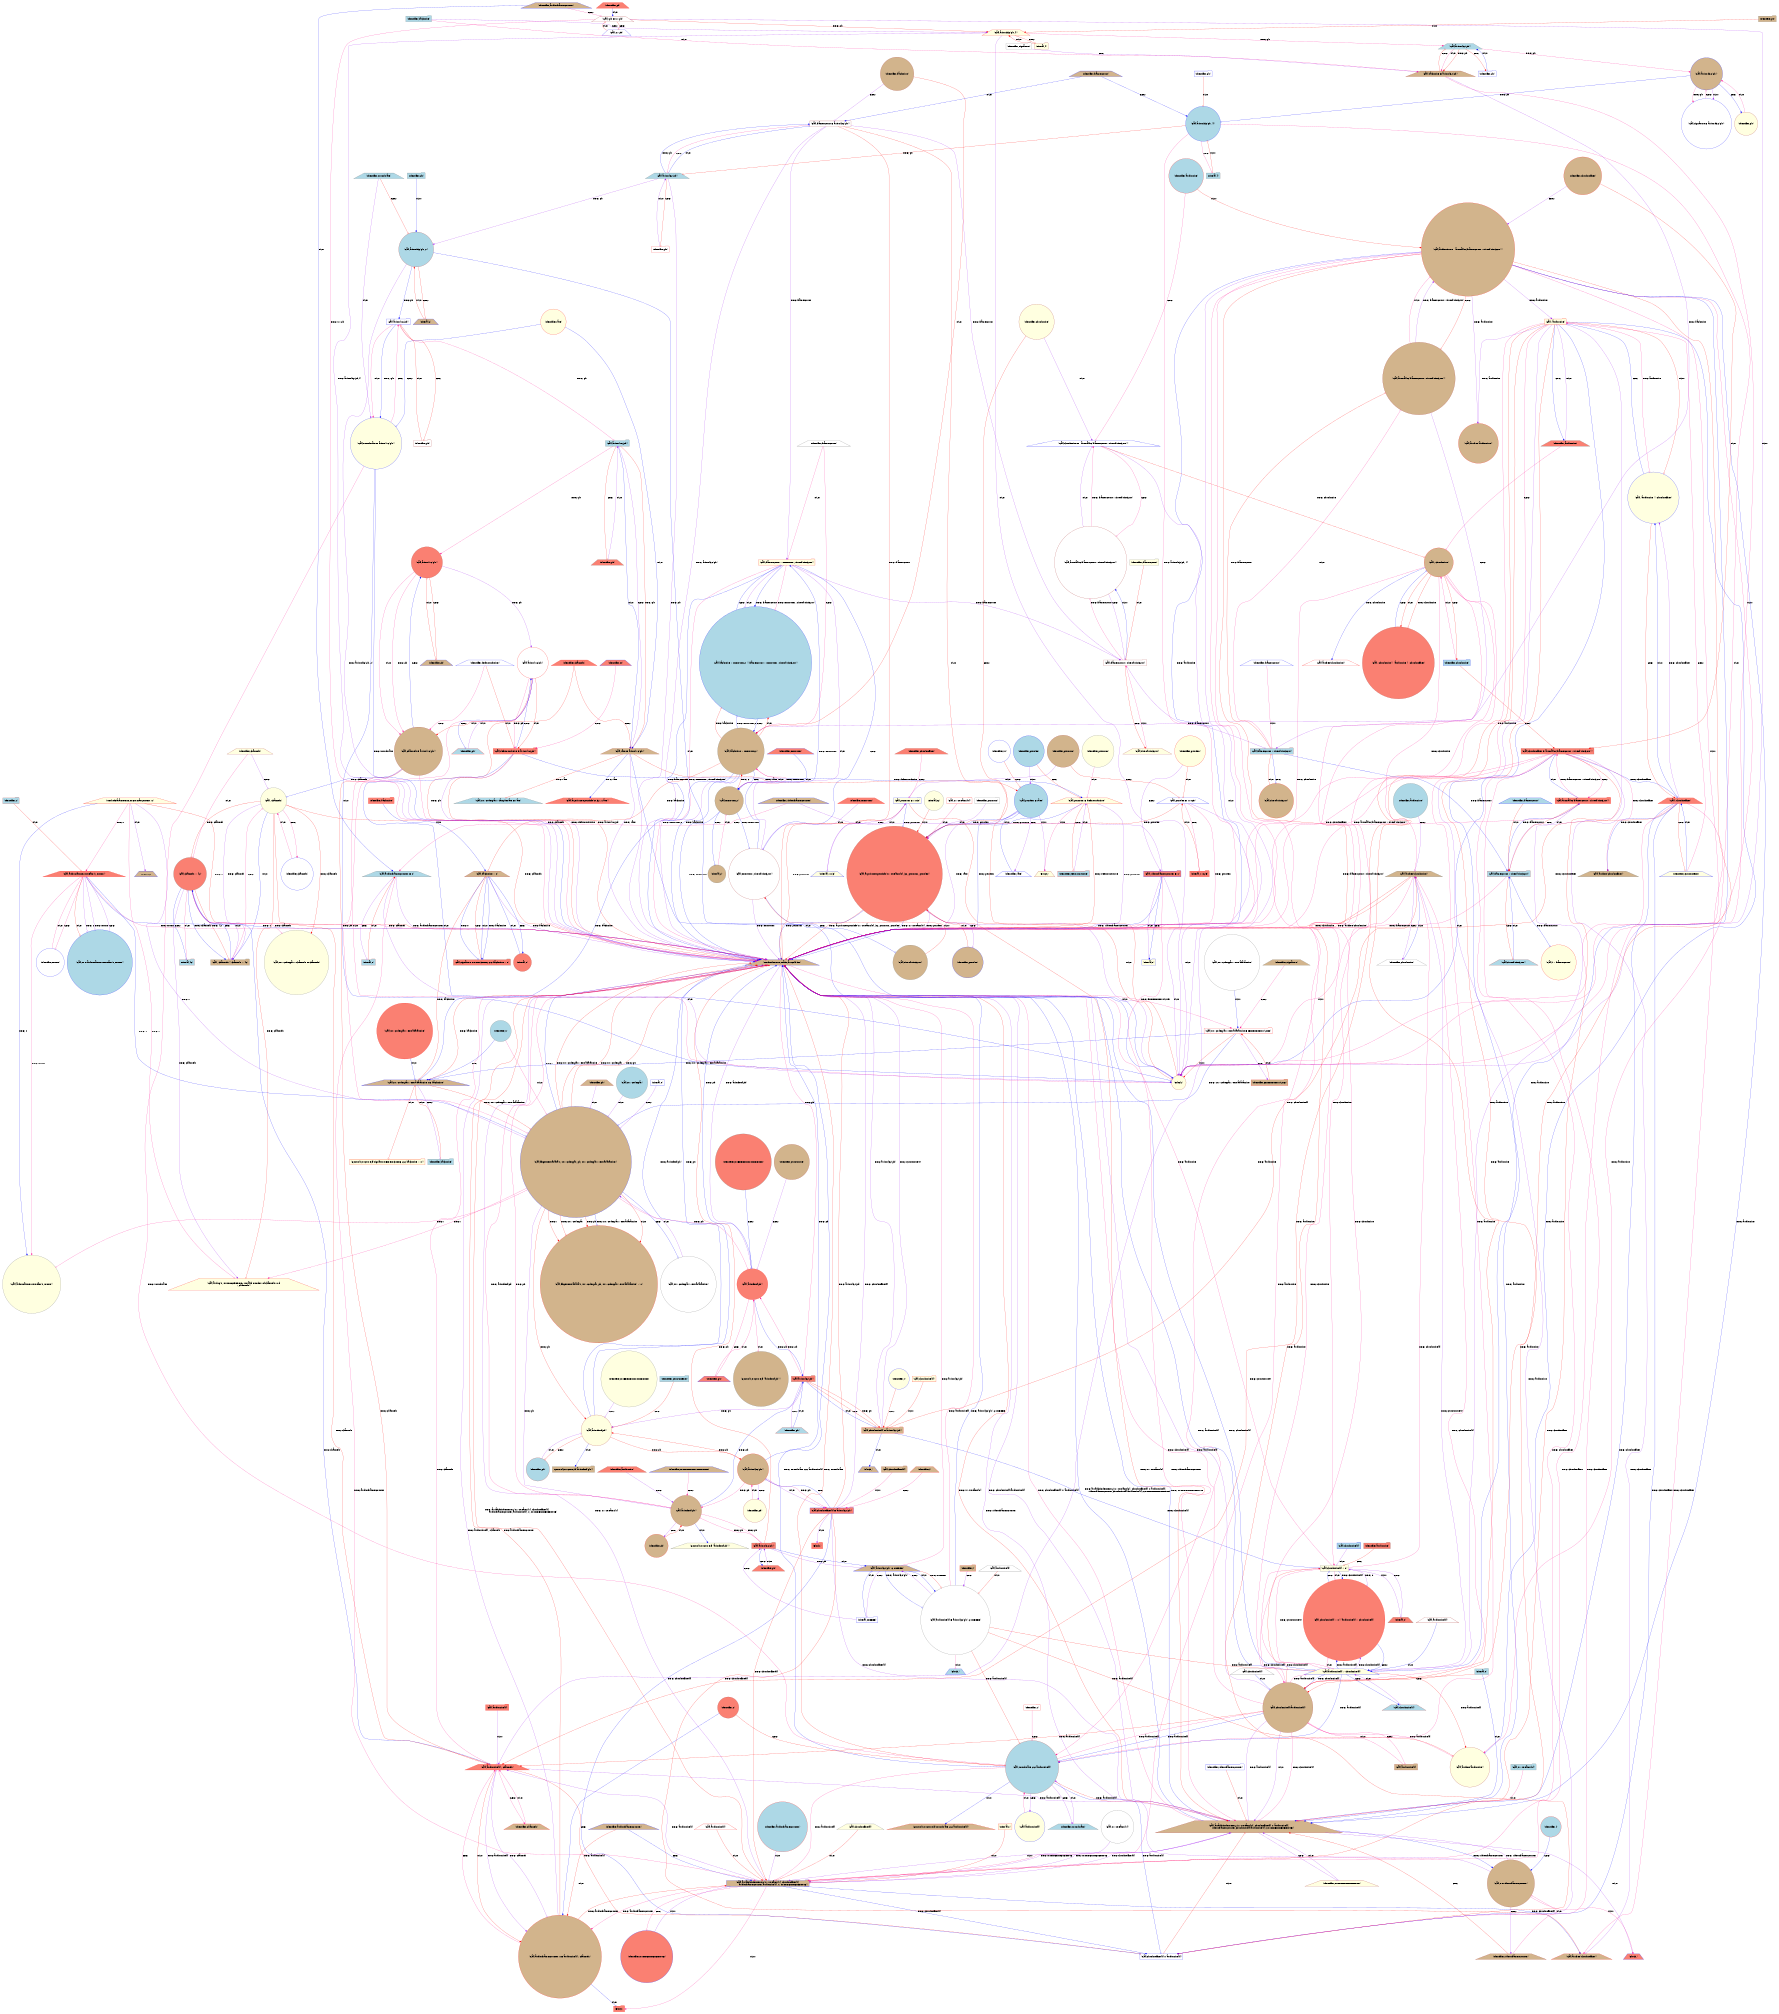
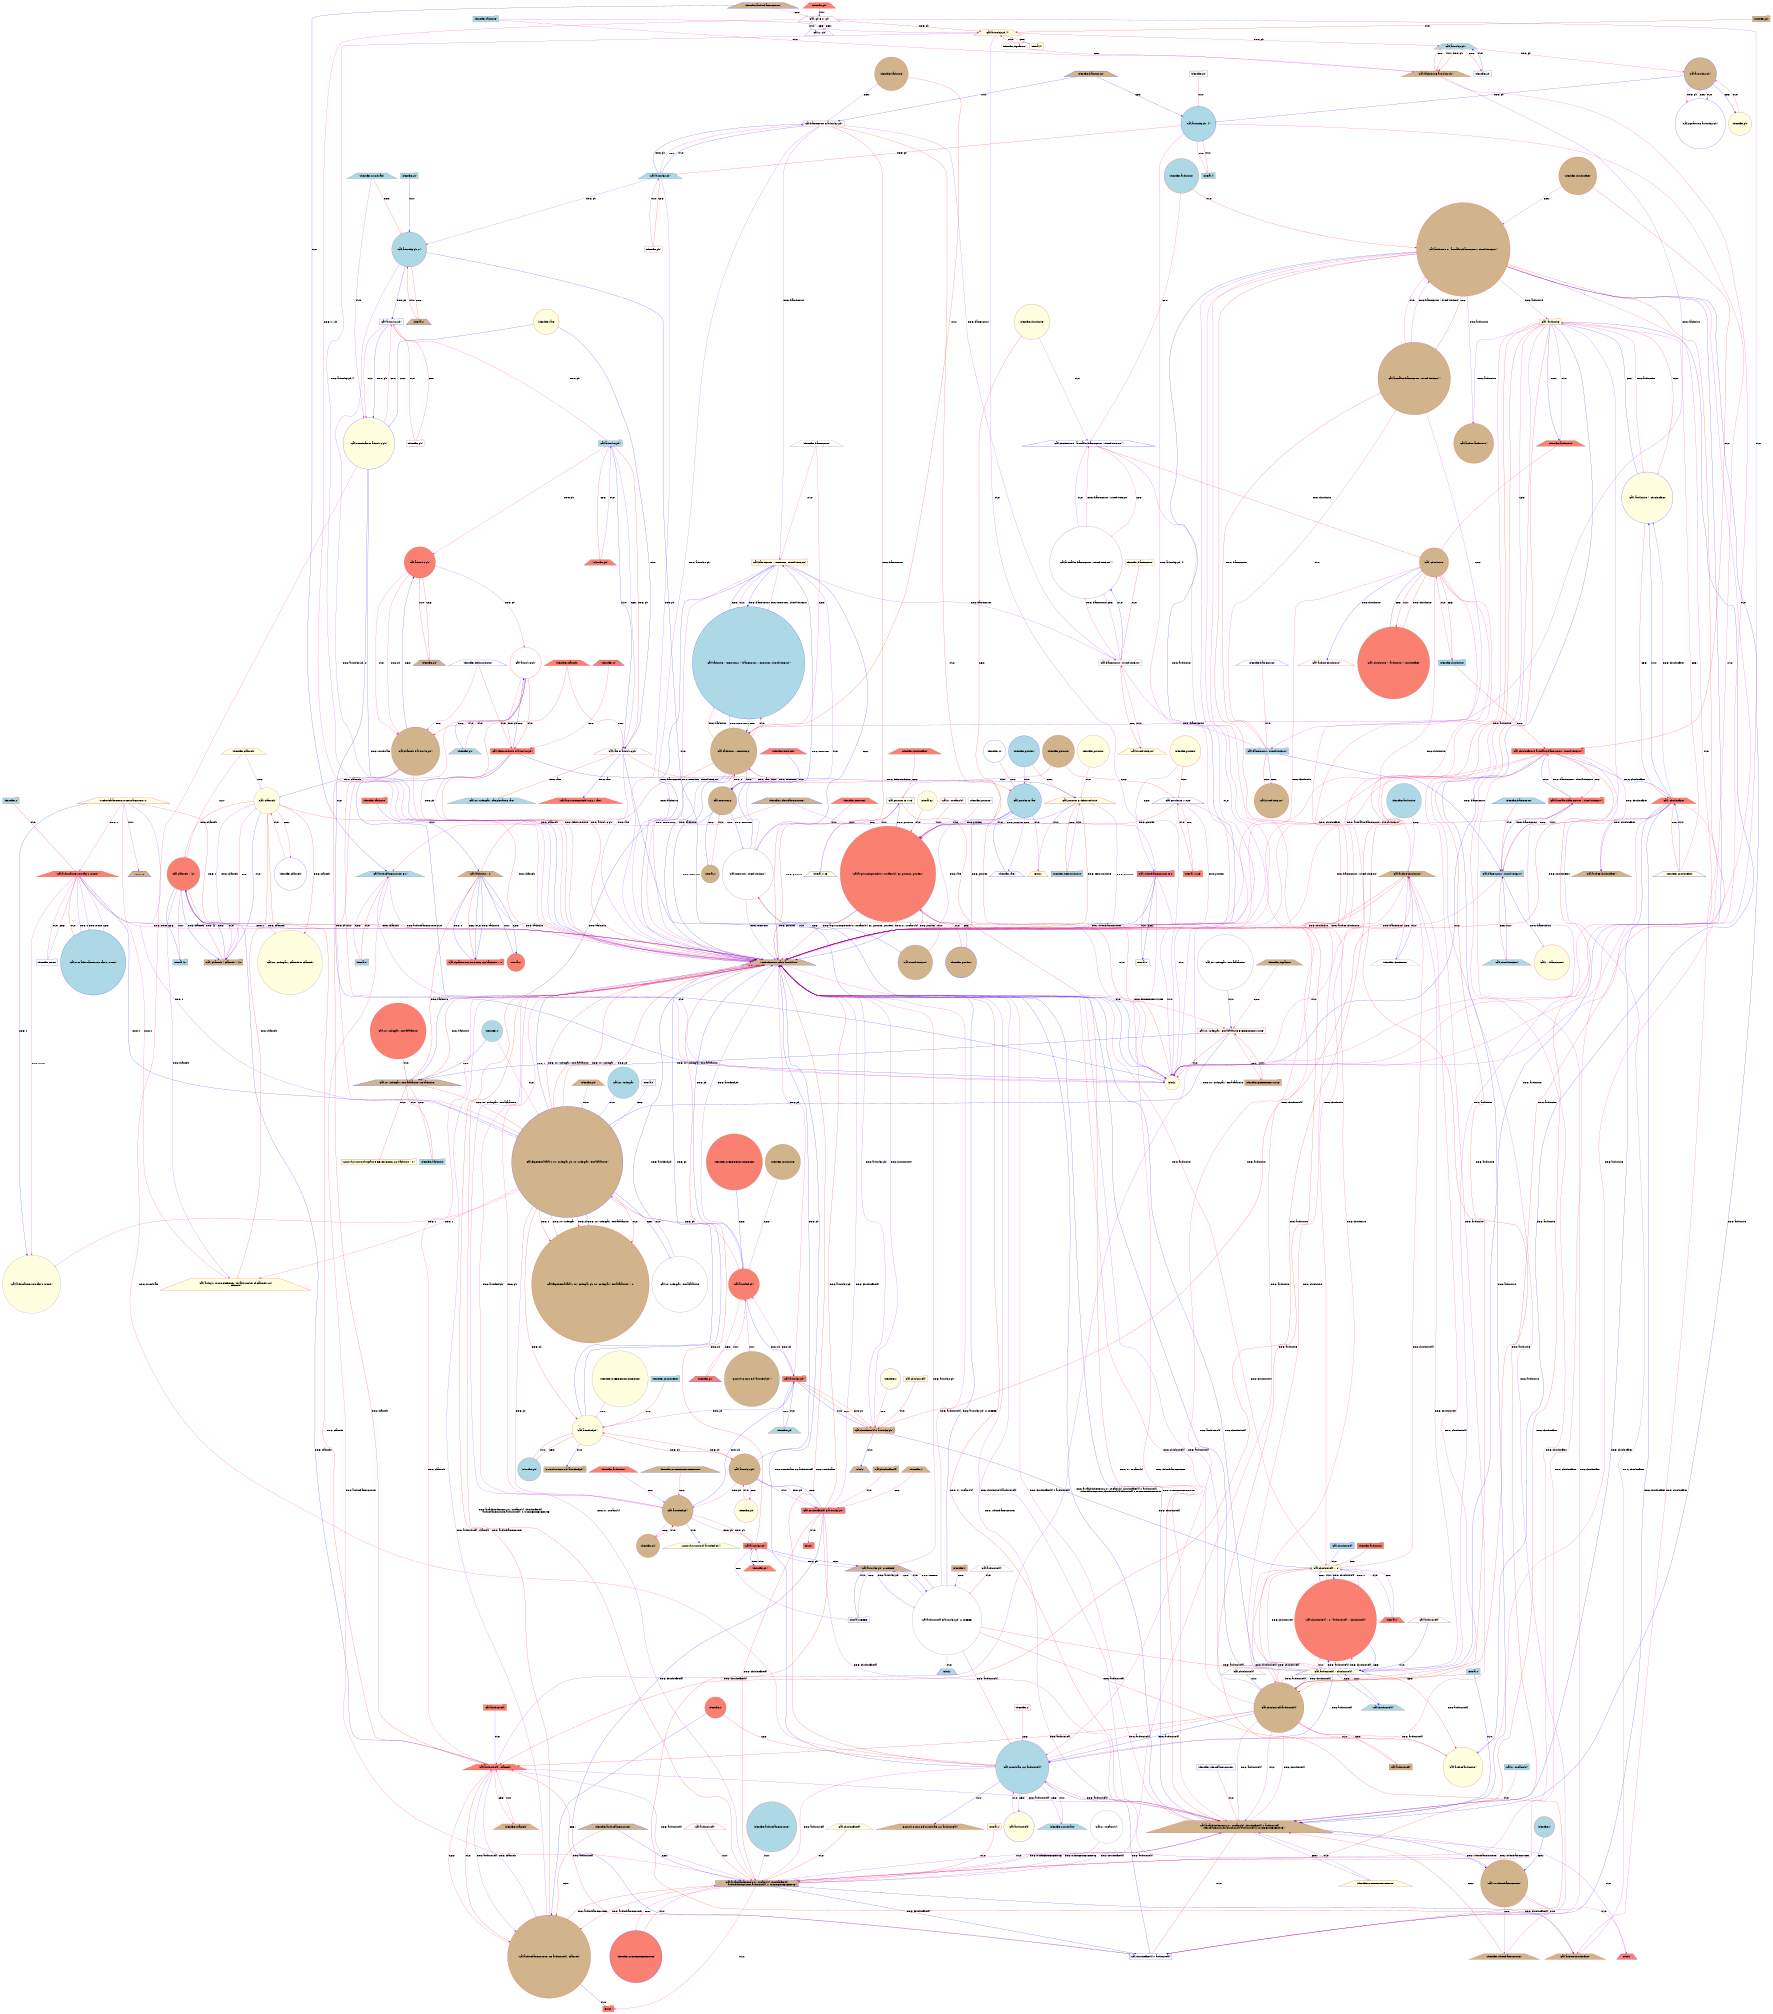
(630, 751) -> (623, 751)
(50, 962) -> (47, 962)
